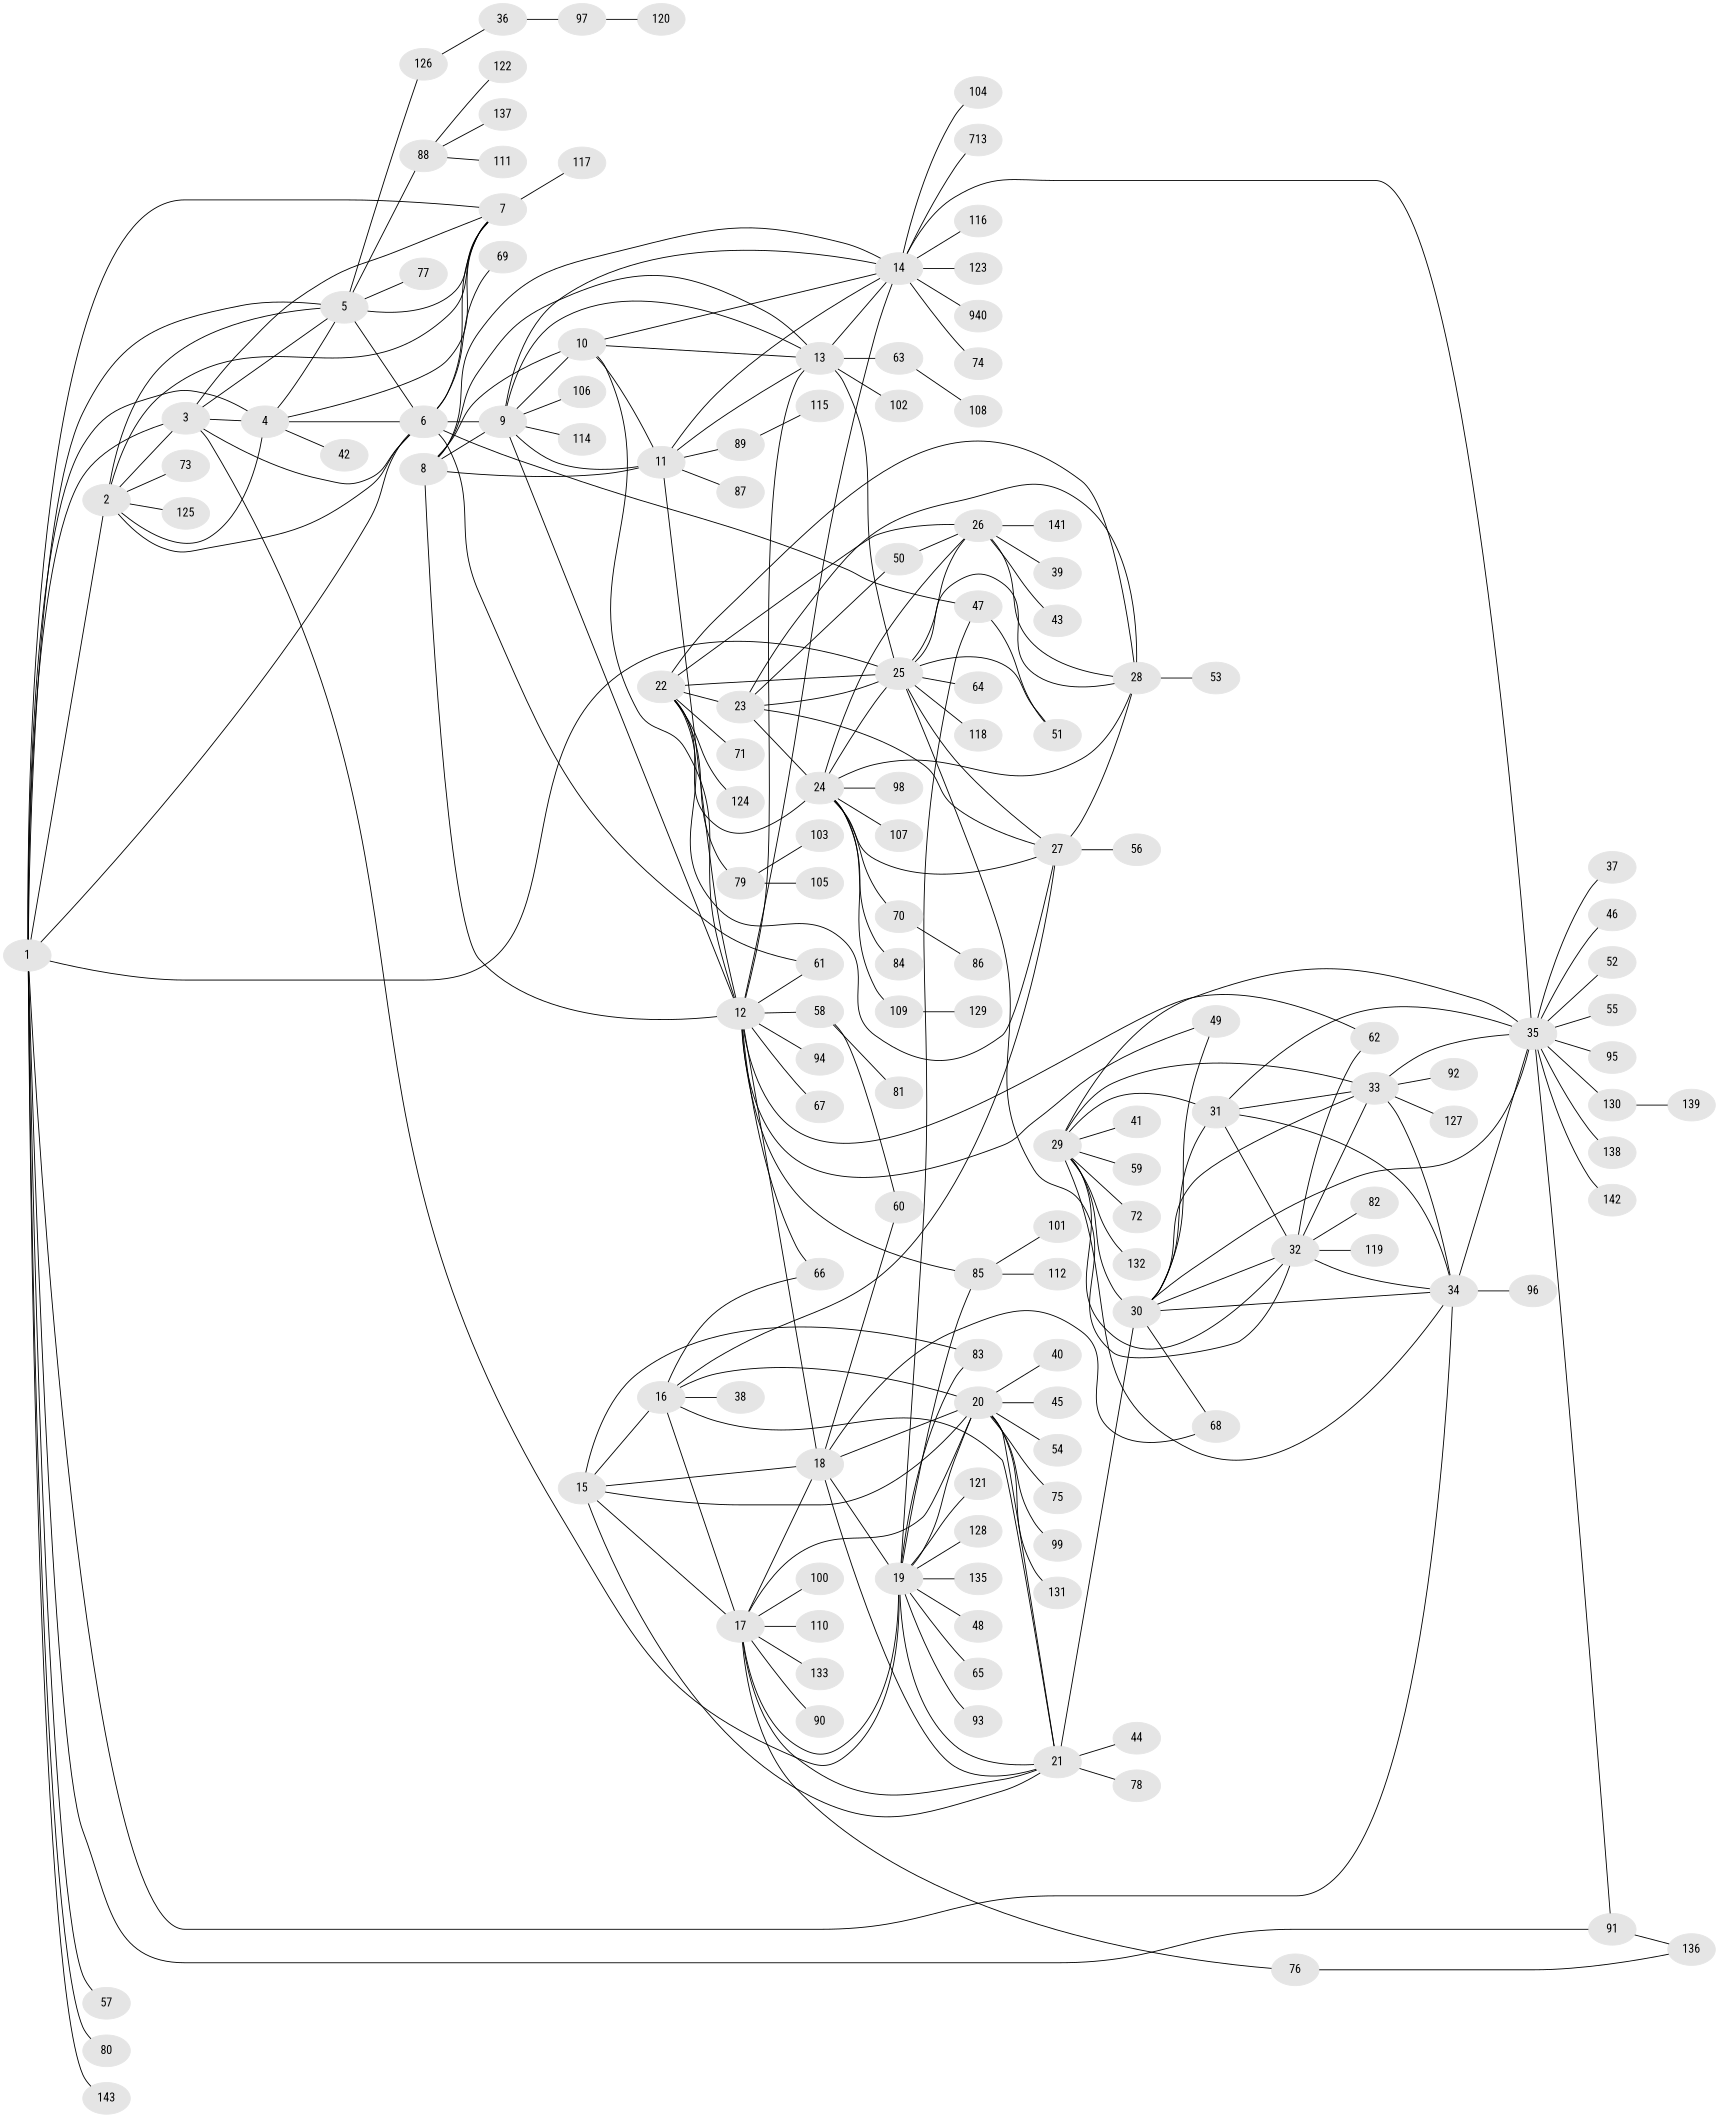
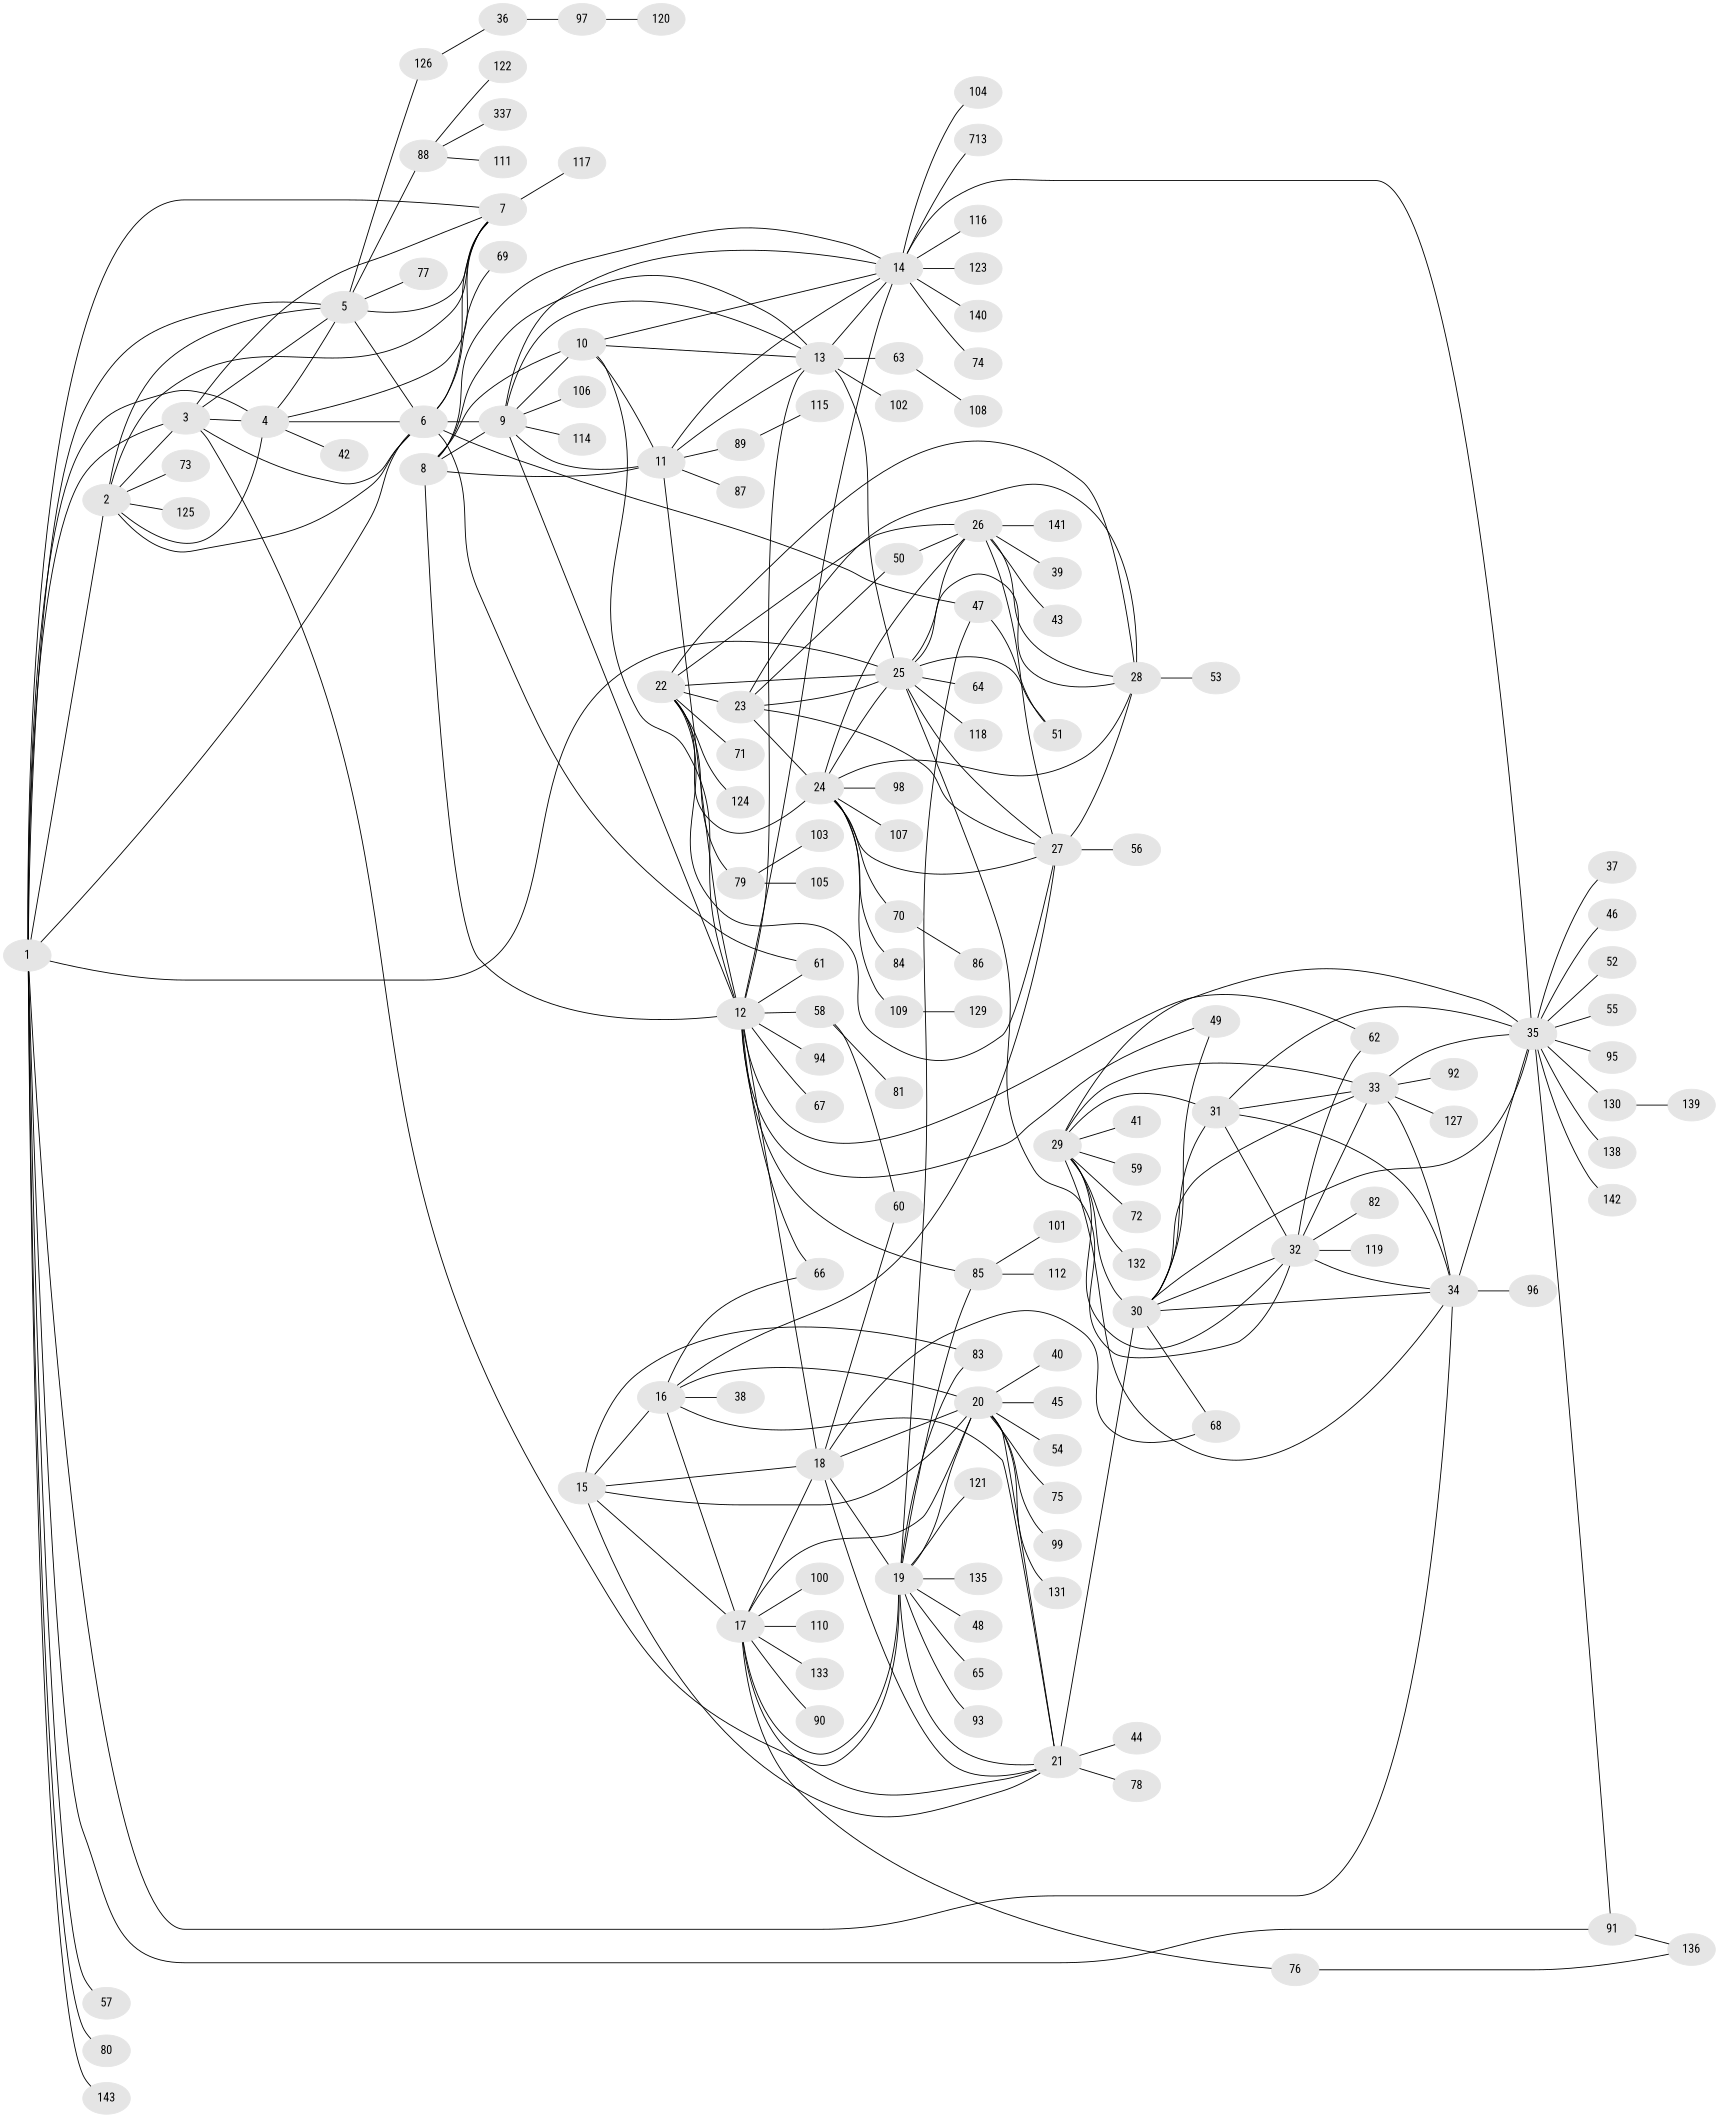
(503, 114) -> (503, 114)
(978, 316) -> (978, 316)
none -> (1024, 701)
(978, 1531) -> none
